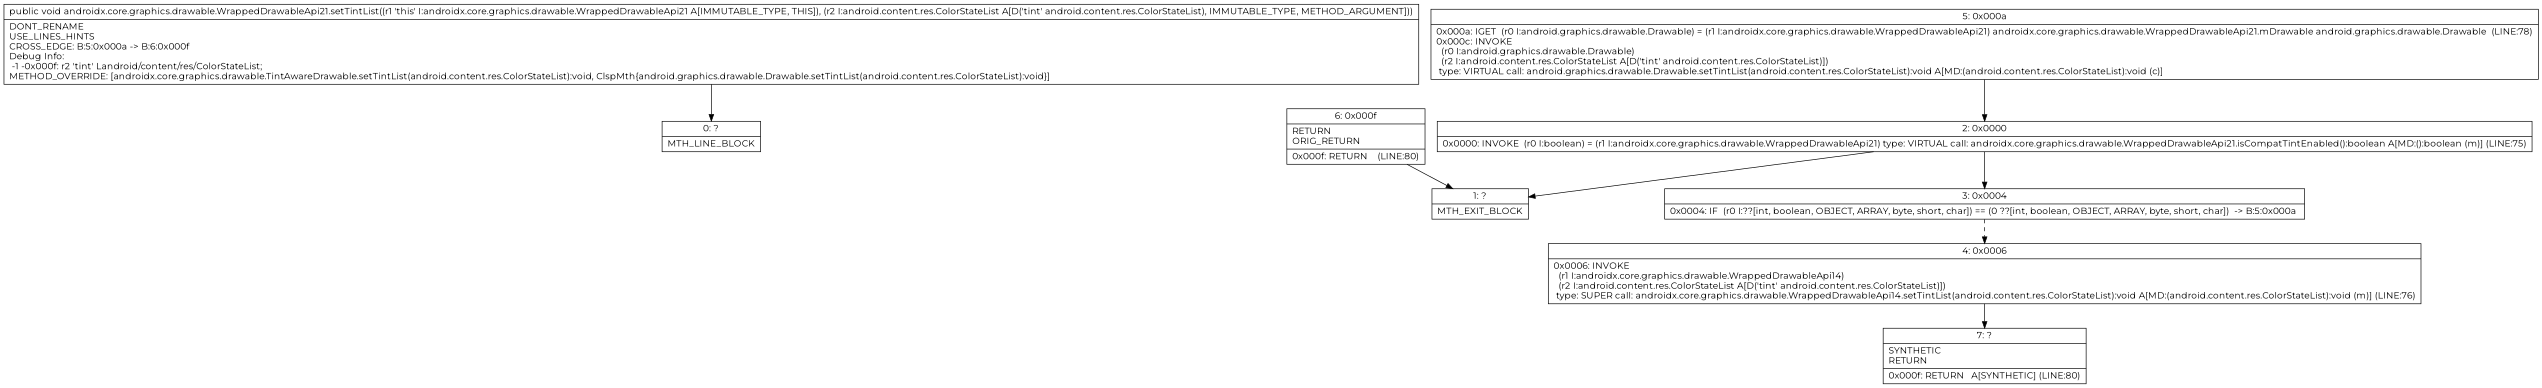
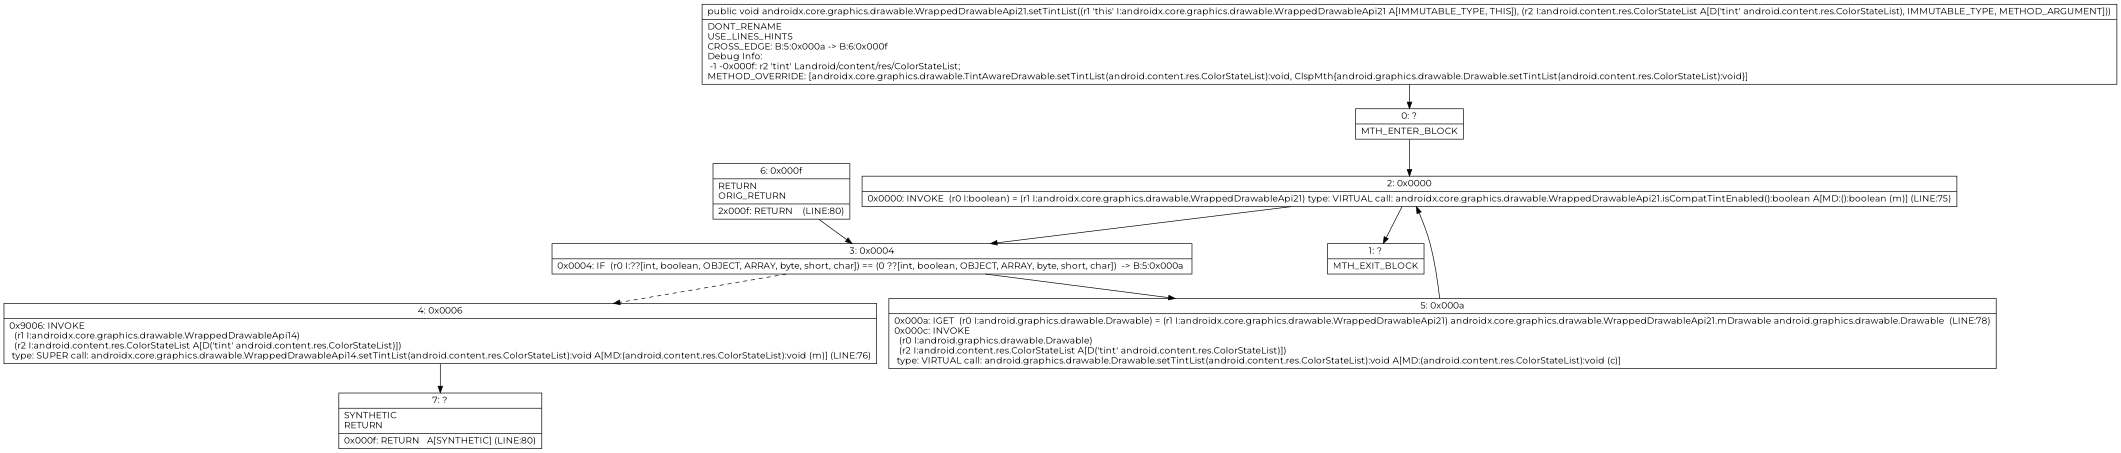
(711, 144) -> (1409, 131)
none -> (1409, 154)
(1356, 156) -> (781, 211)
(1427, 175) -> (833, 229)
(1594, 266) -> (50, 326)
none -> (1077, 286)
